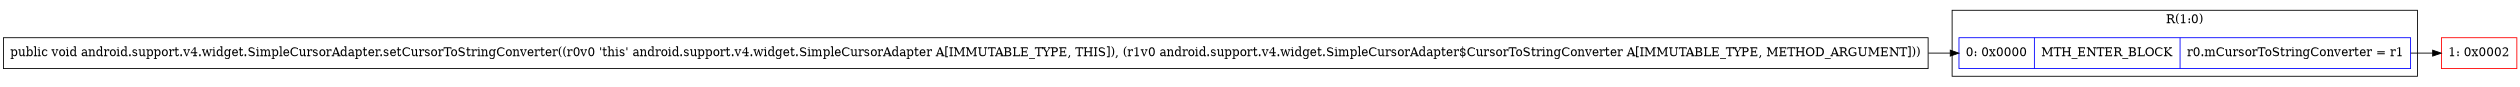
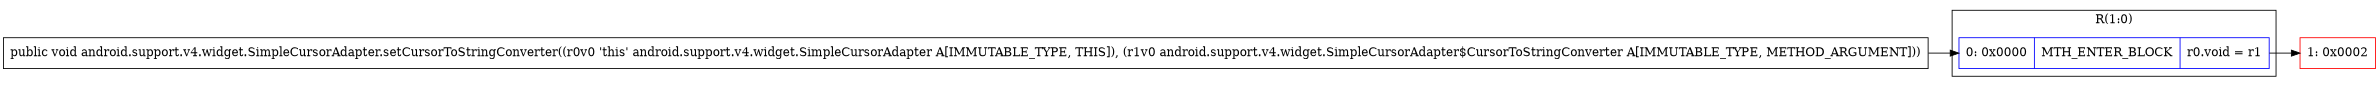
(2295, 53) -> (2225, 53)
